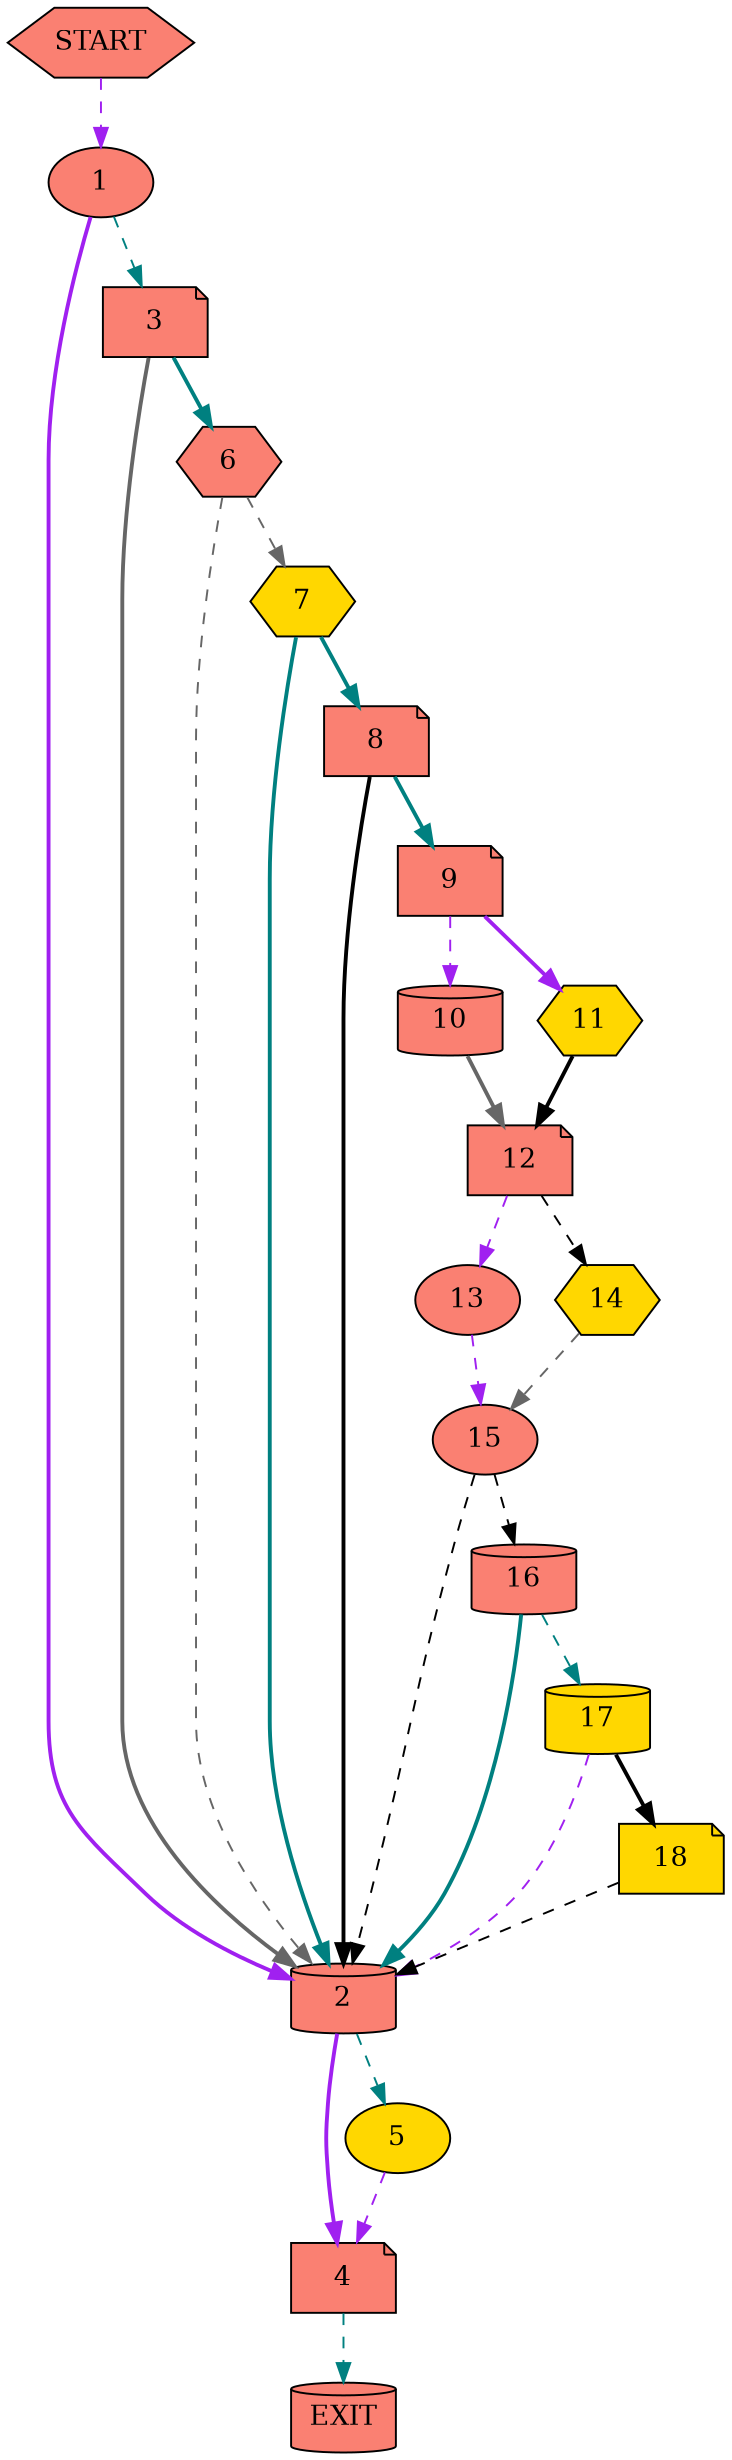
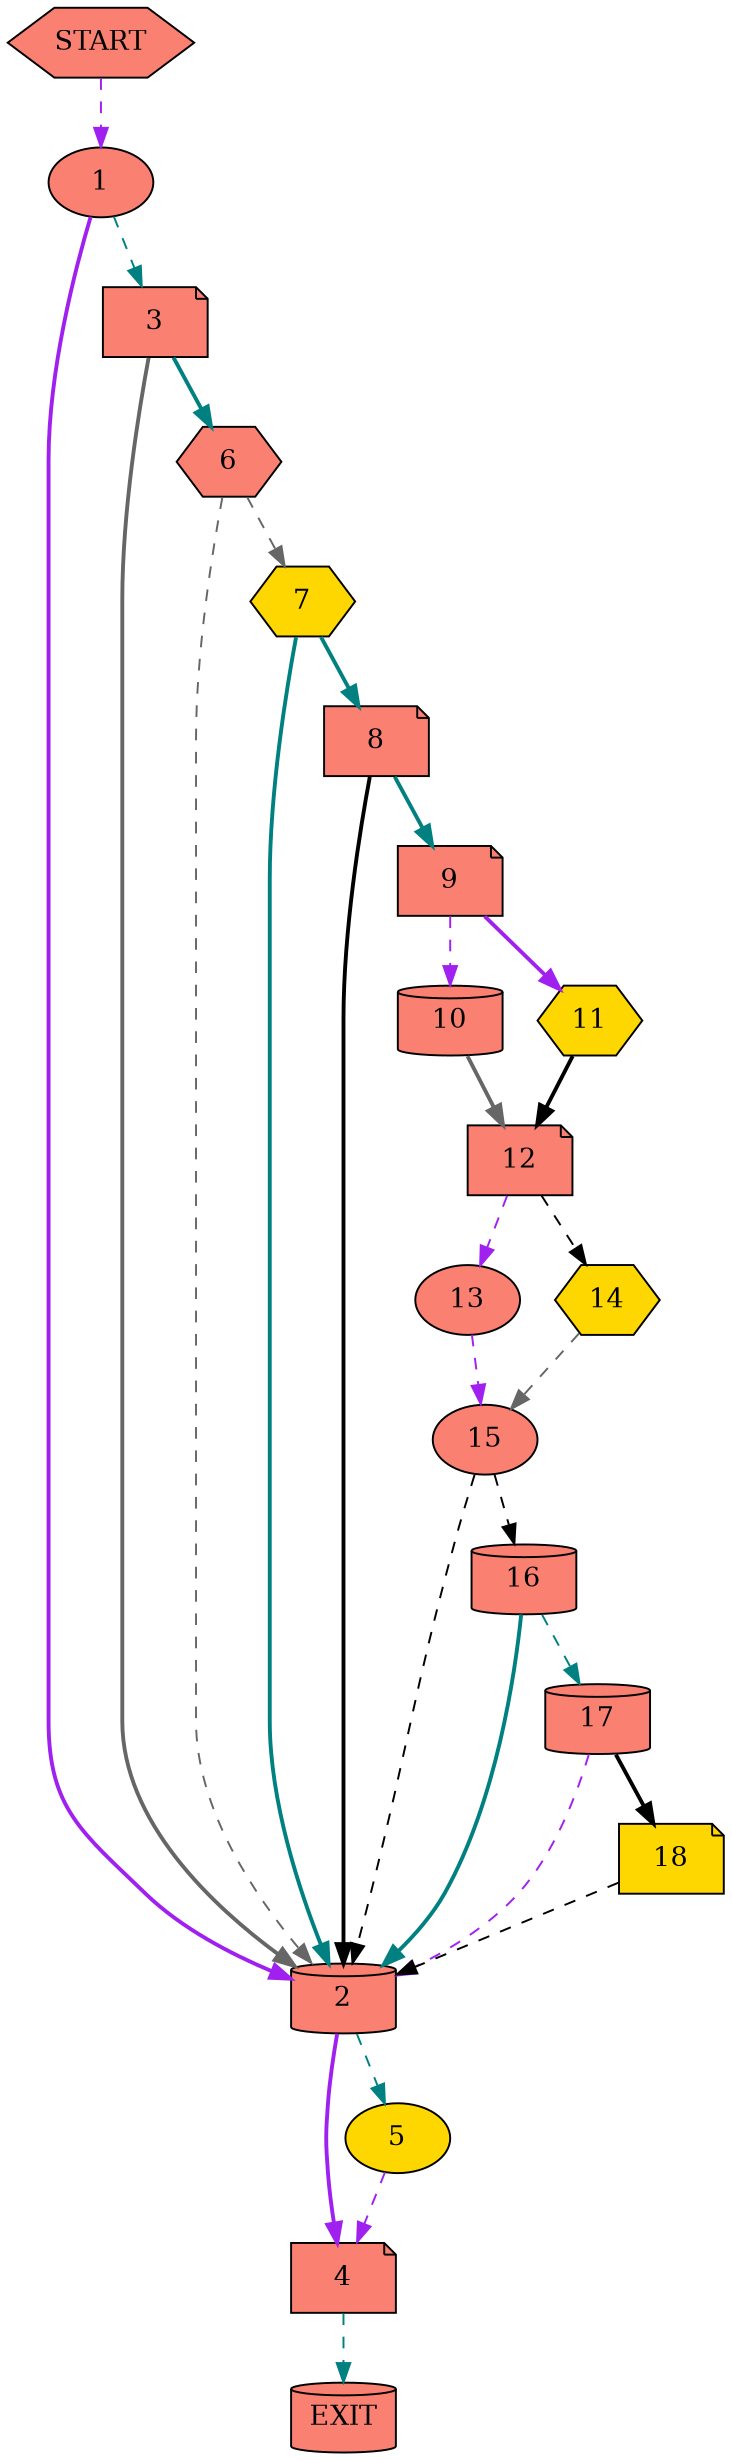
(598, 1719) -> (598, 1719)
